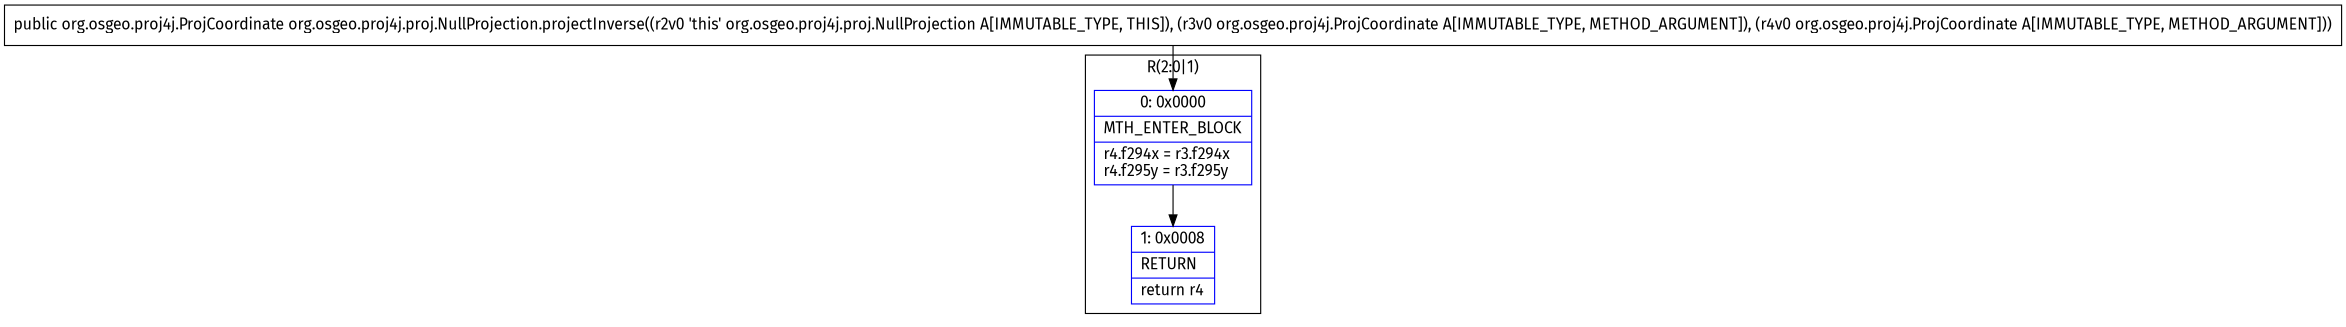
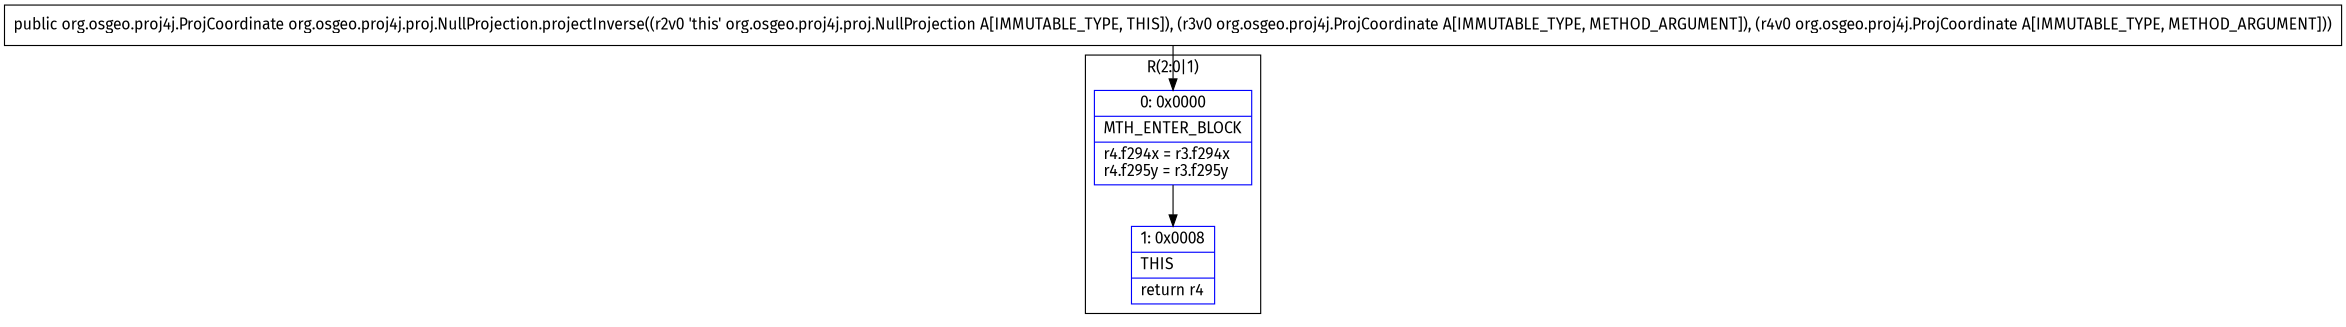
(1169, 265) -> (1157, 265)
